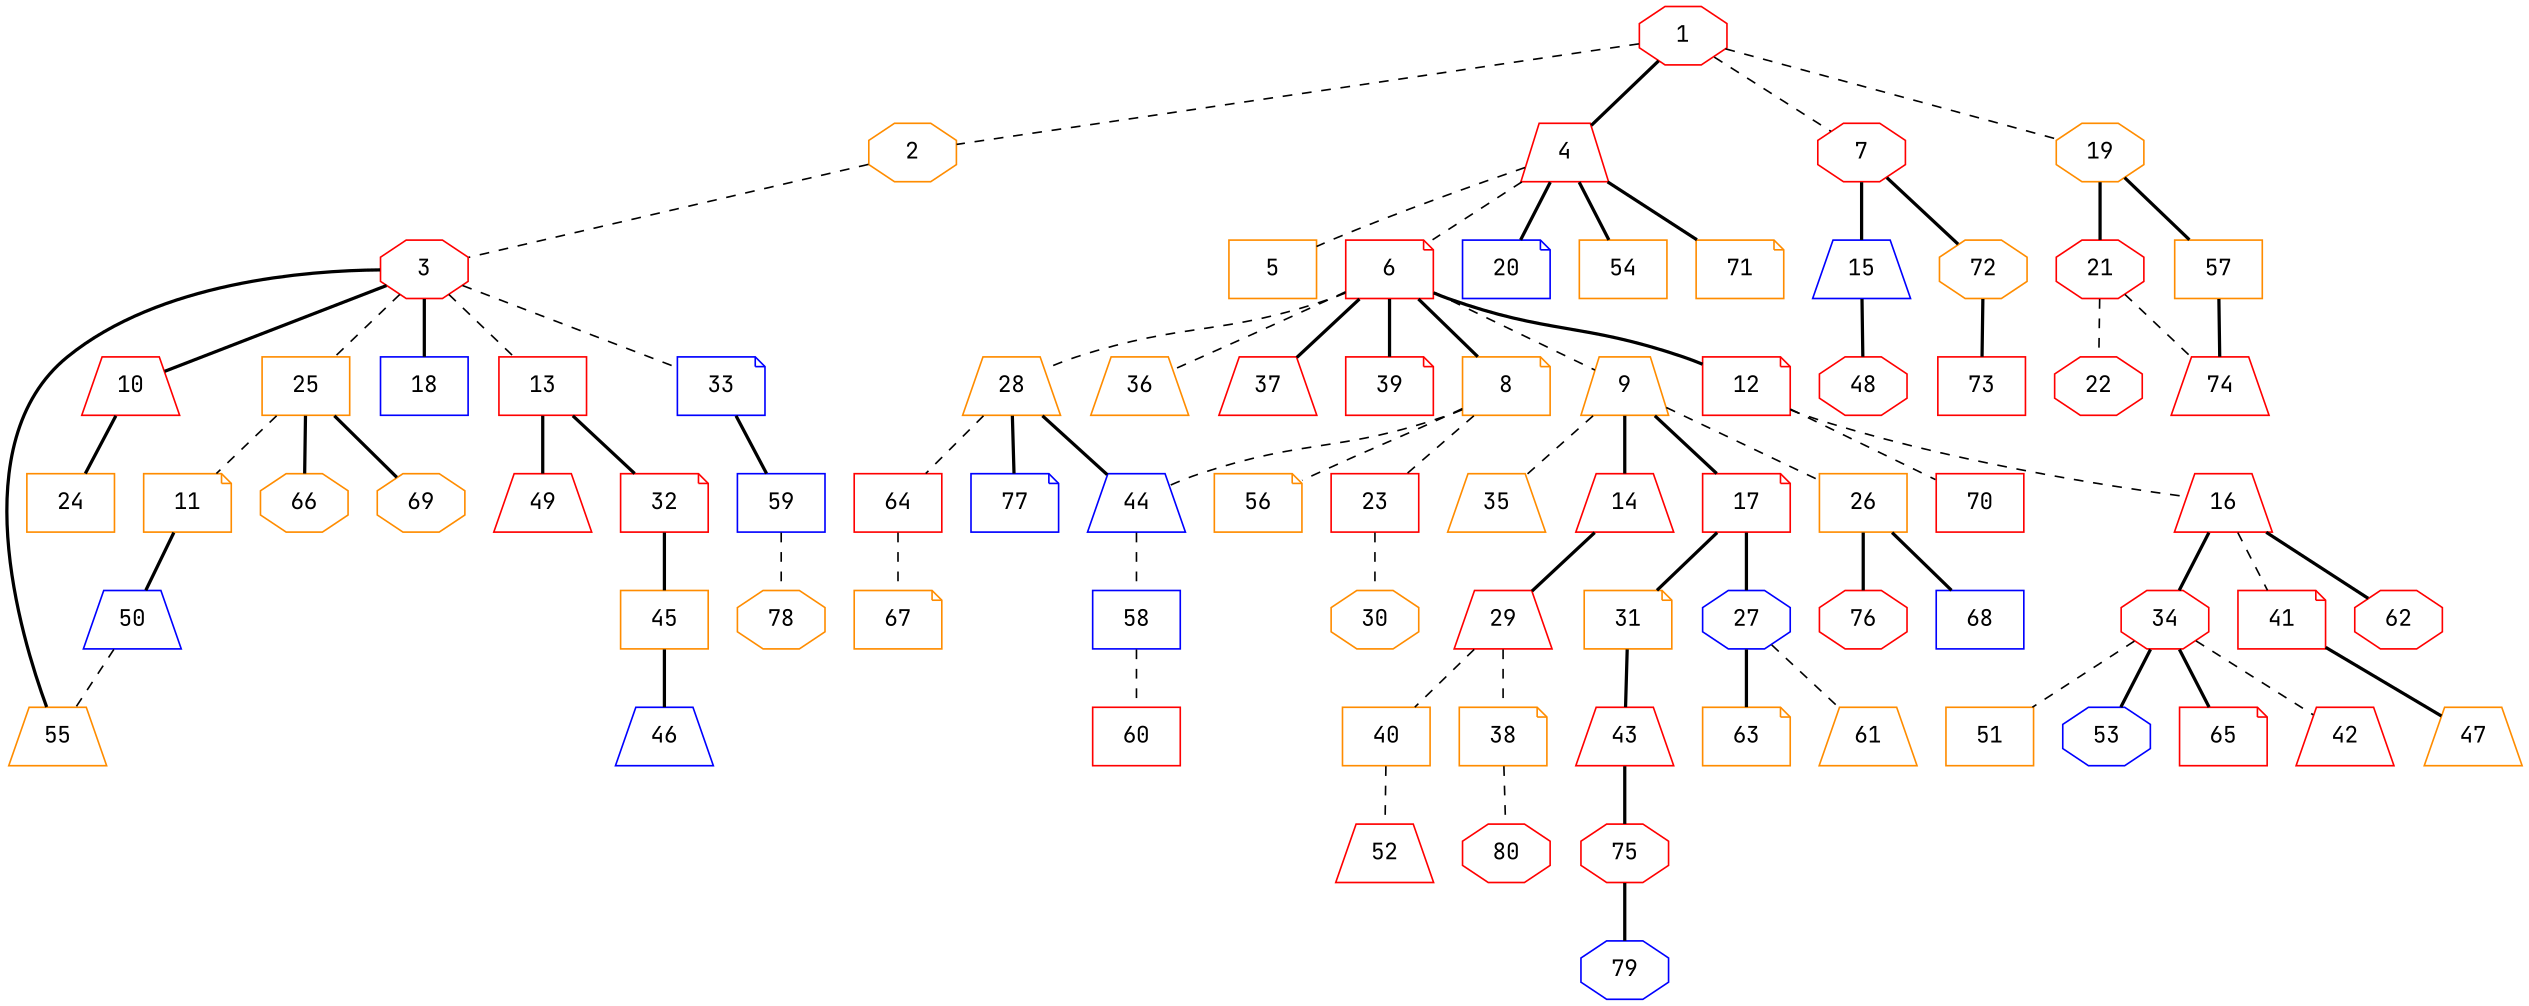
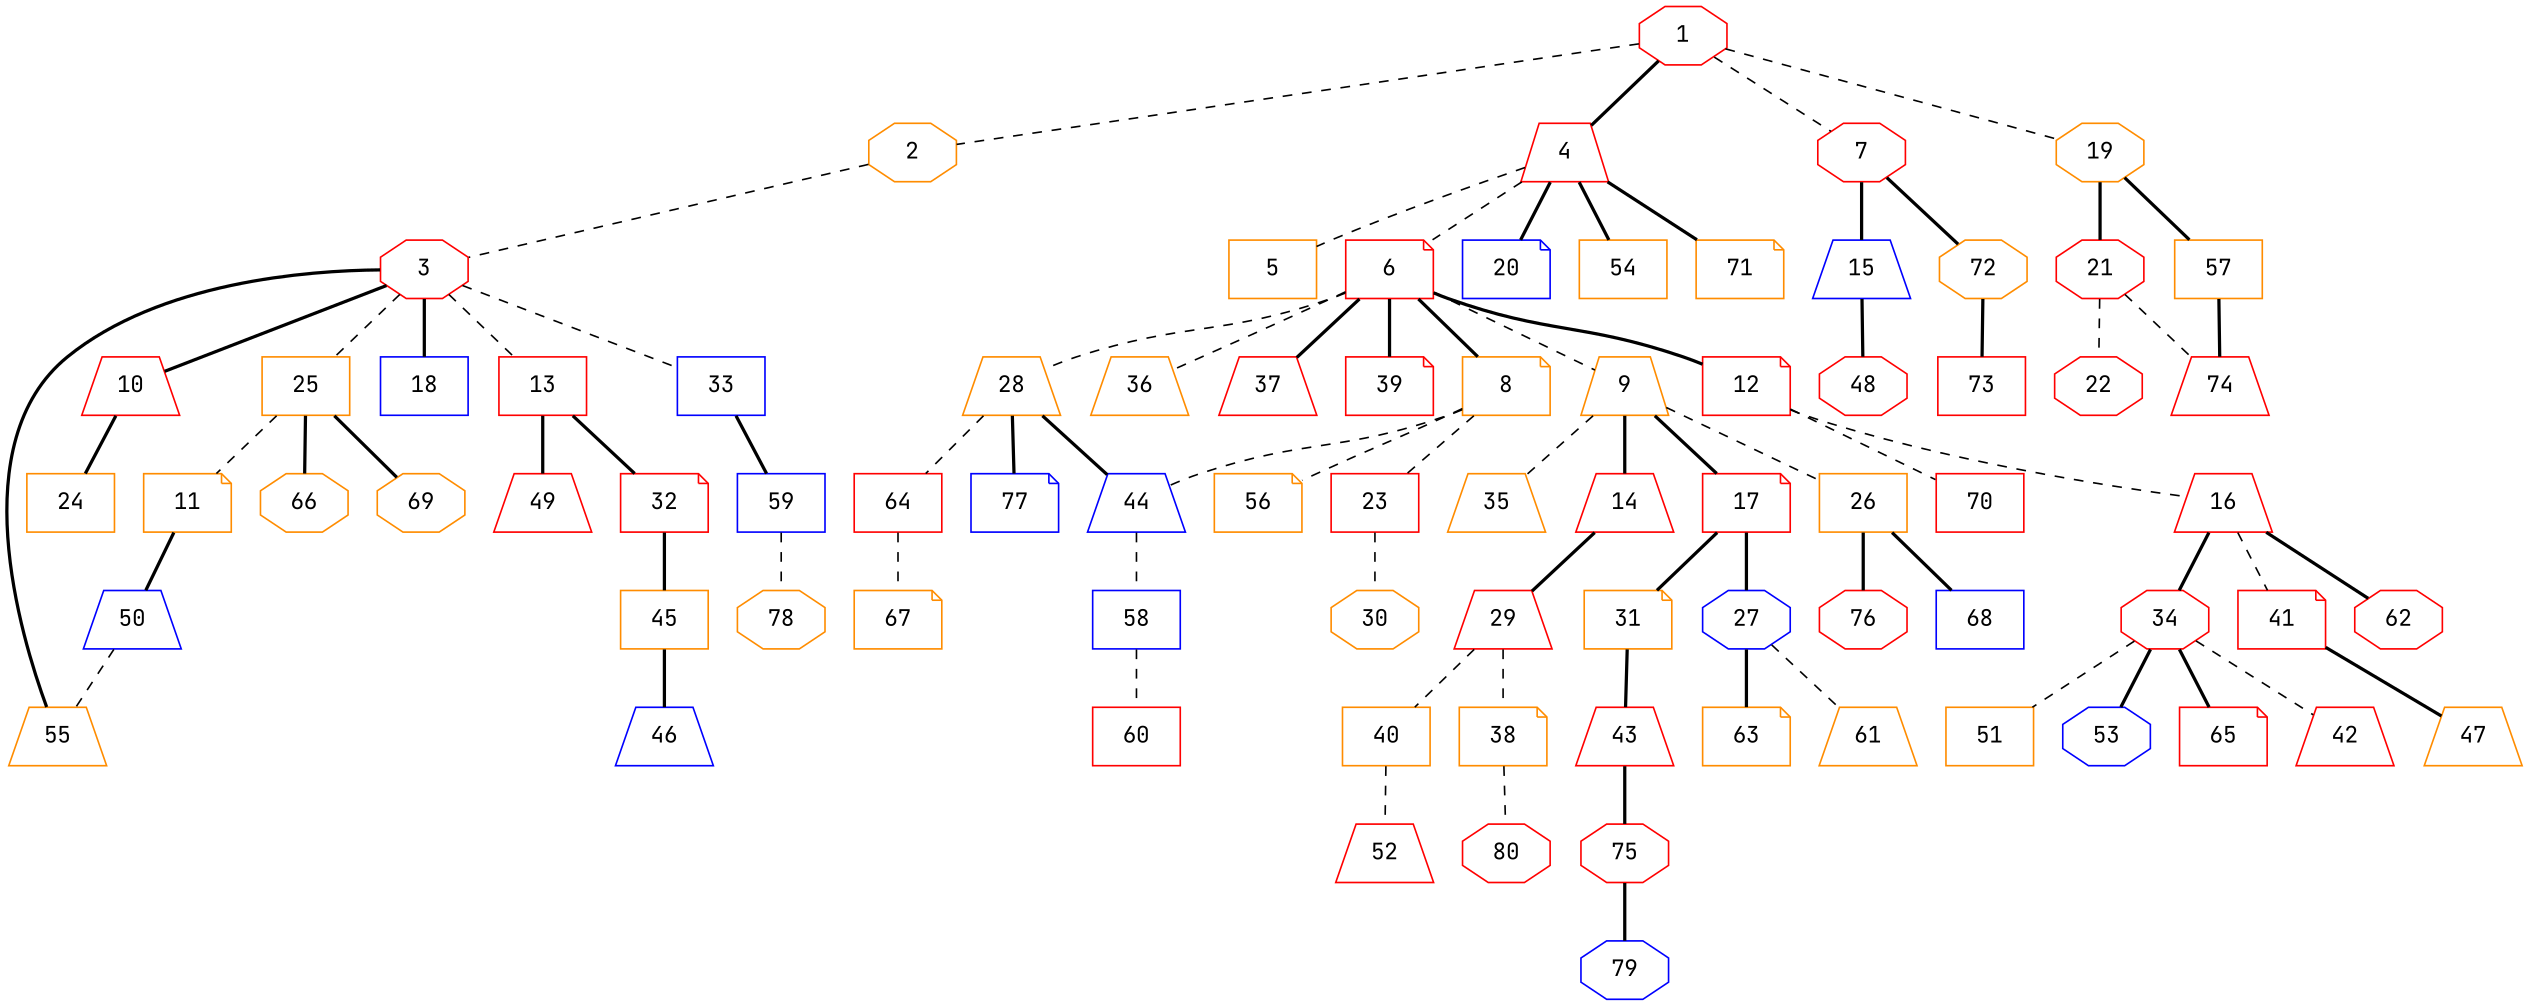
(721, 386) -> (721, 386)
